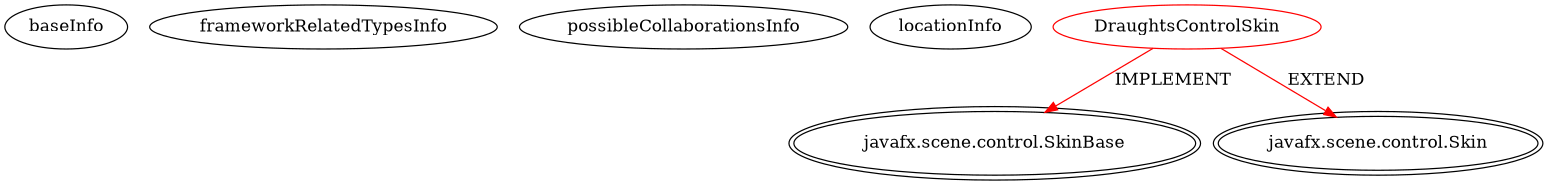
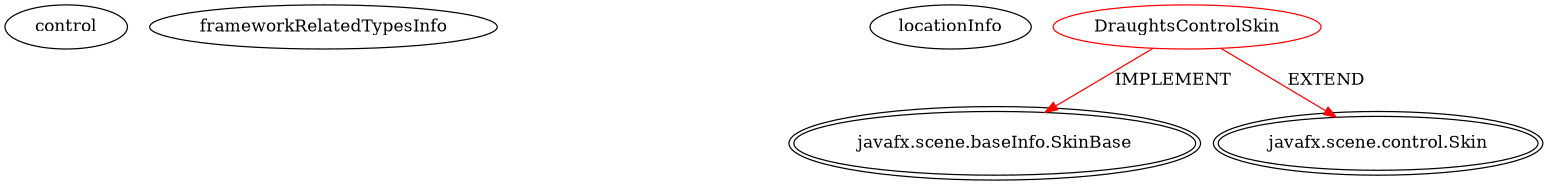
(66, 27) -> (66, 27)
(684, 27) -> none
(995, 143) -> (995, 143)
